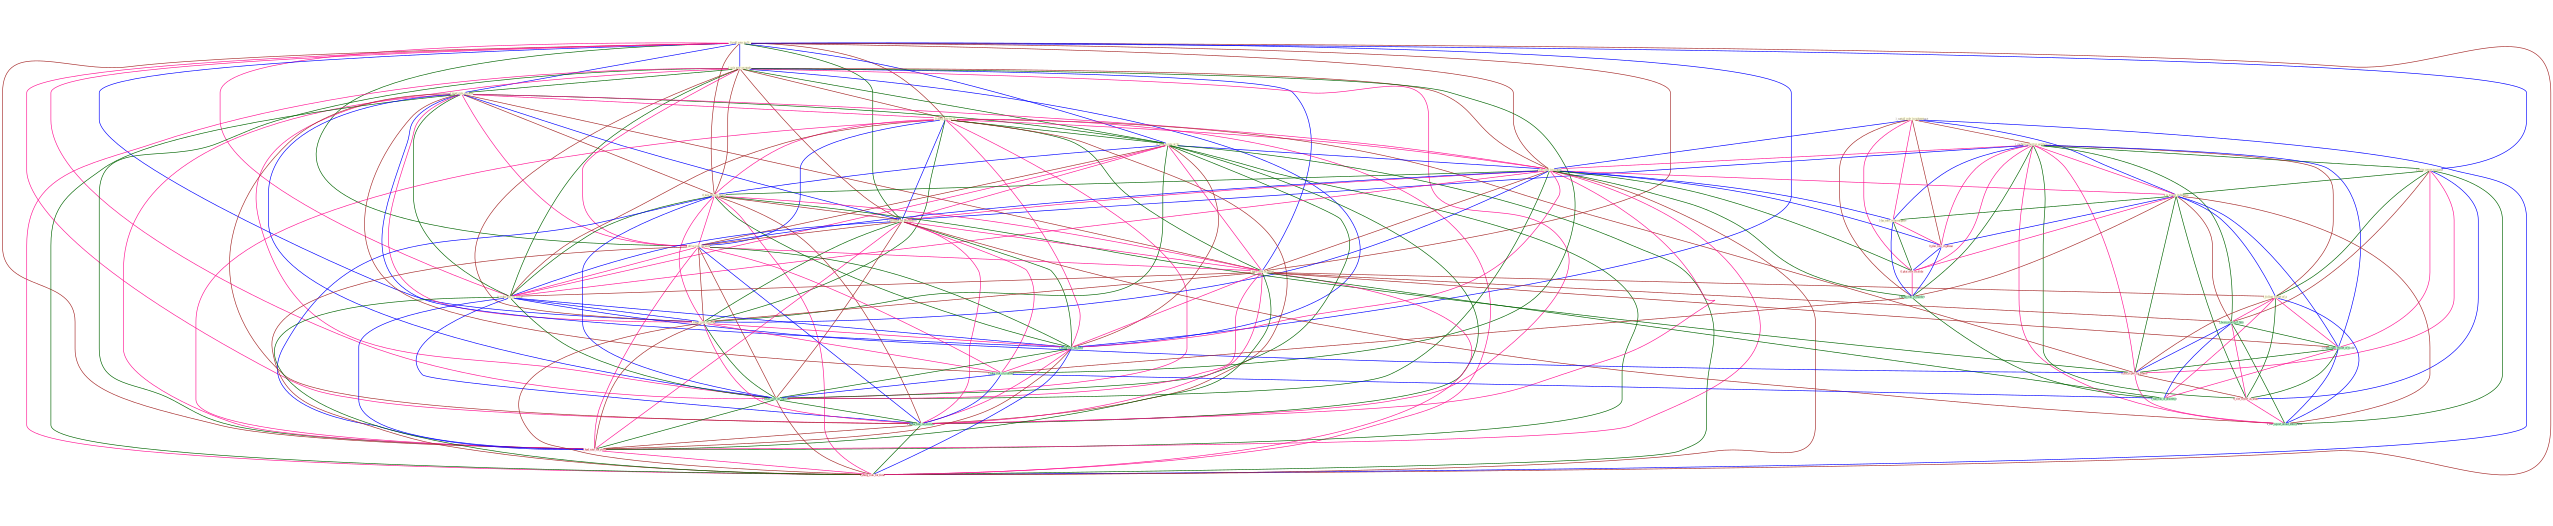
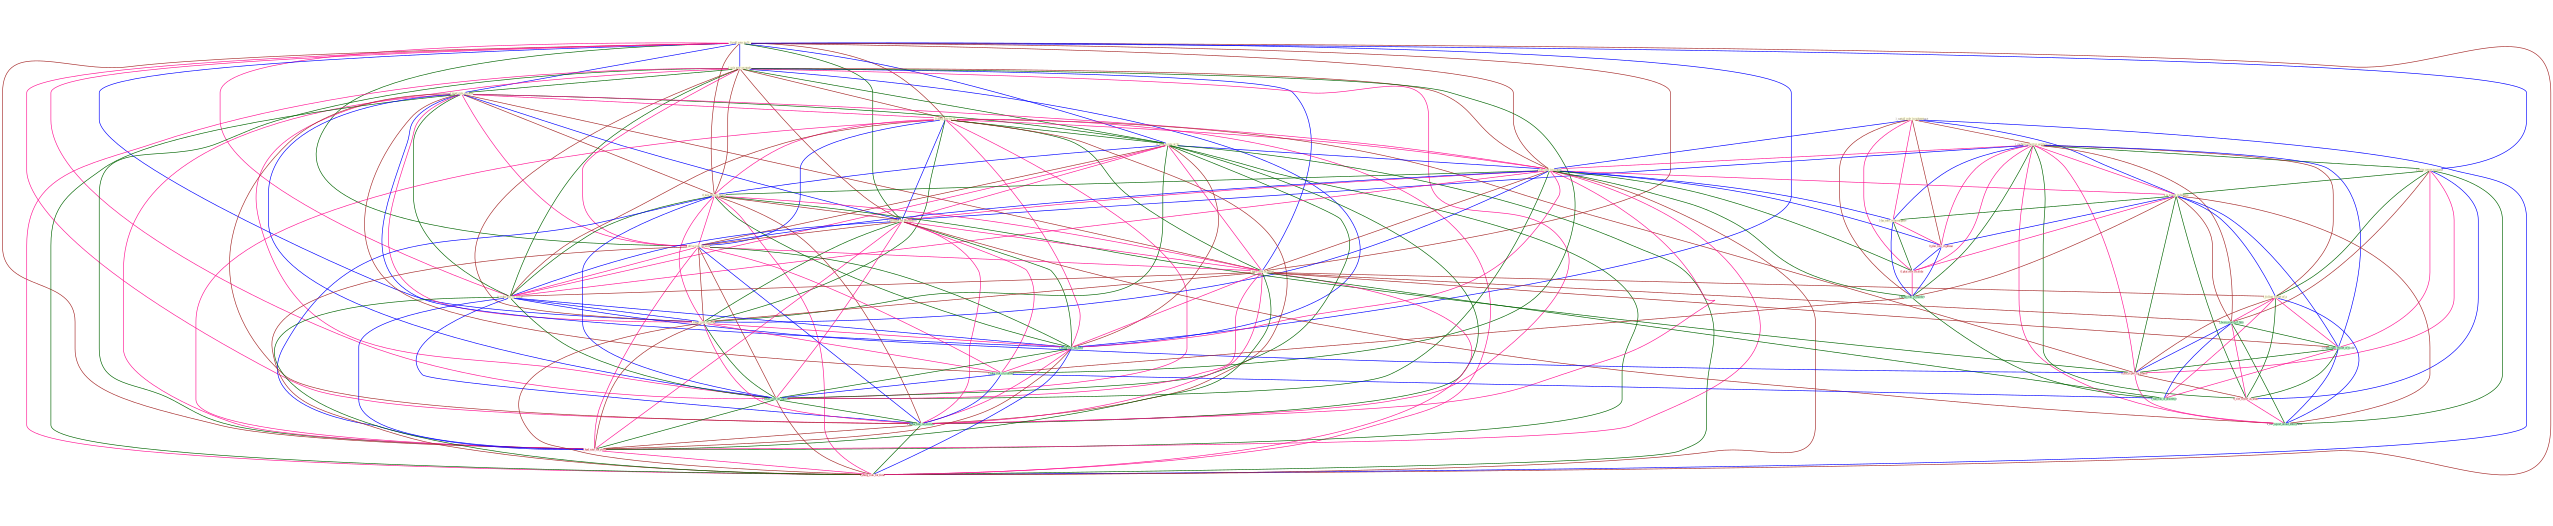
(2183, 188) -> (2183, 188)
(839, 316) -> (839, 316)
